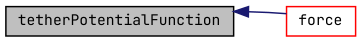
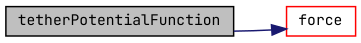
(267, 12) -> (253, 31)
